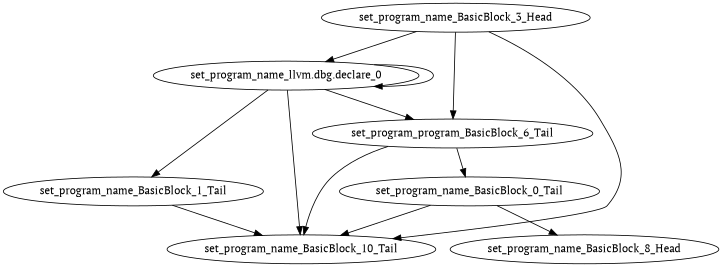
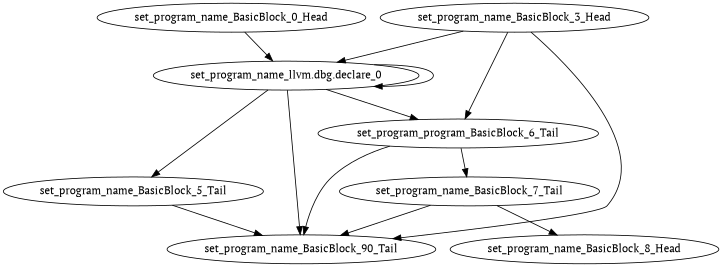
none -> (231, 18)
(133, 191) -> (133, 191)
(470, 191) -> (470, 191)
(301, 249) -> (301, 249)
